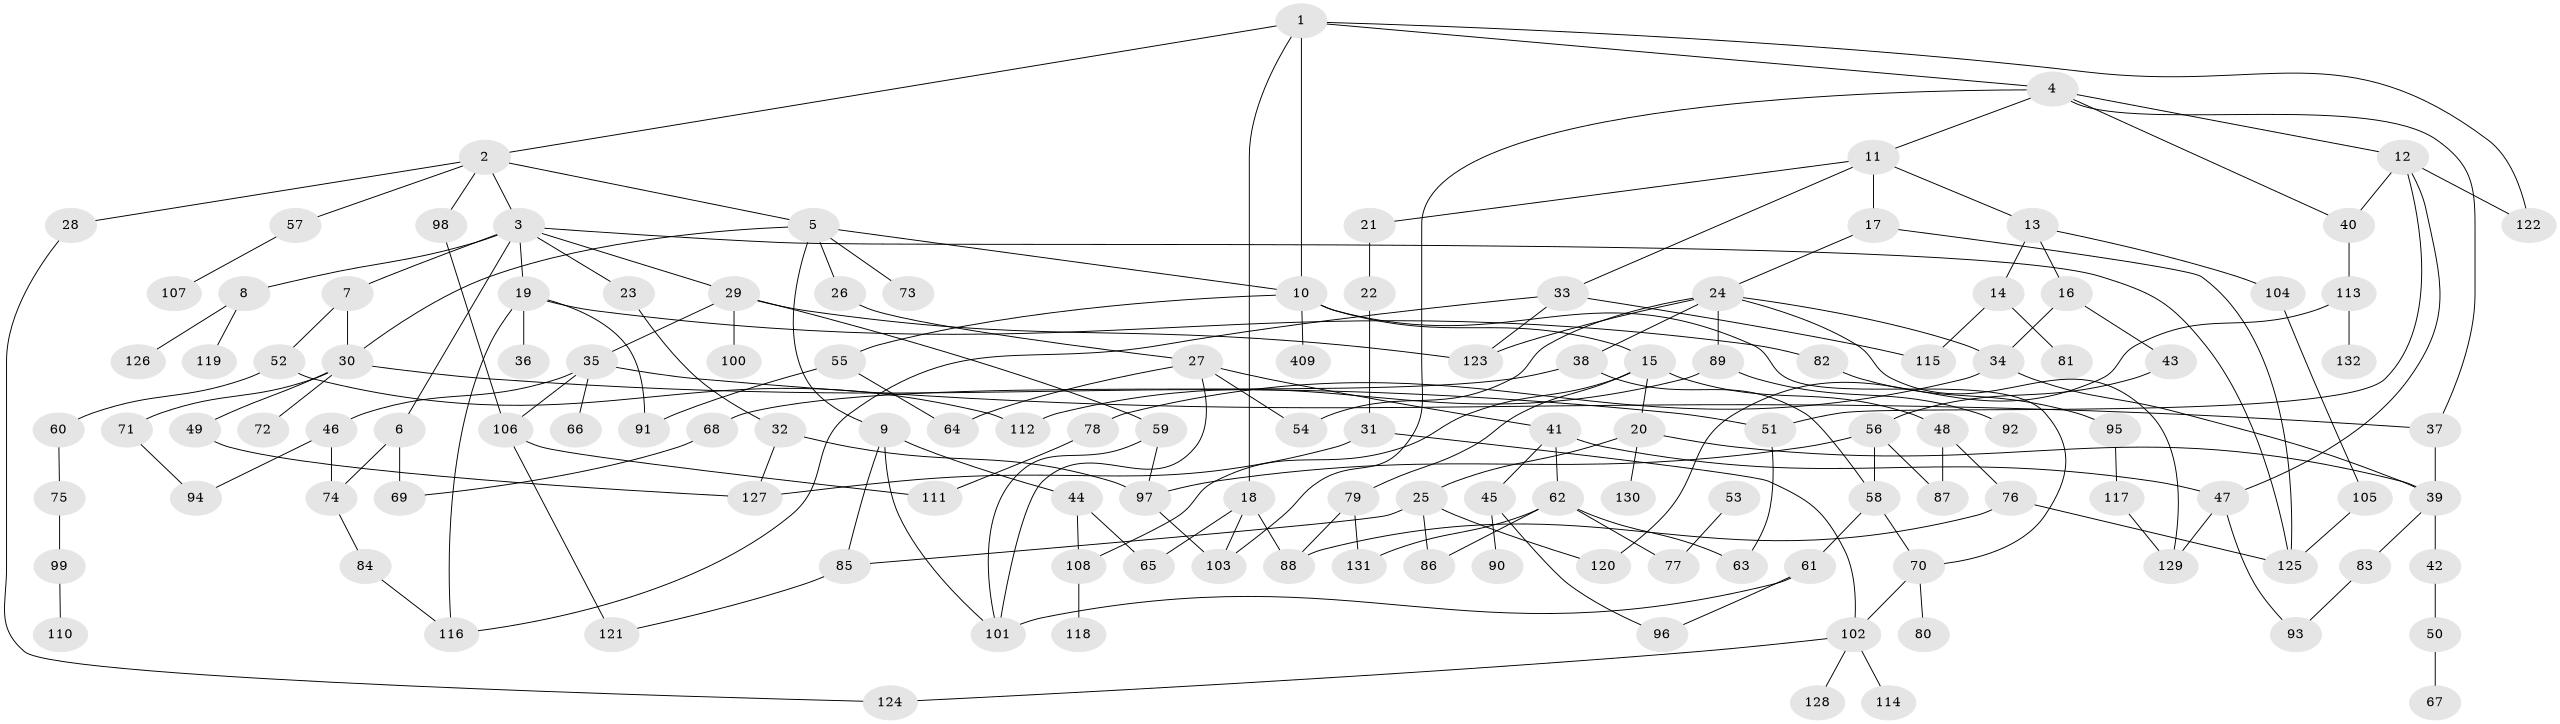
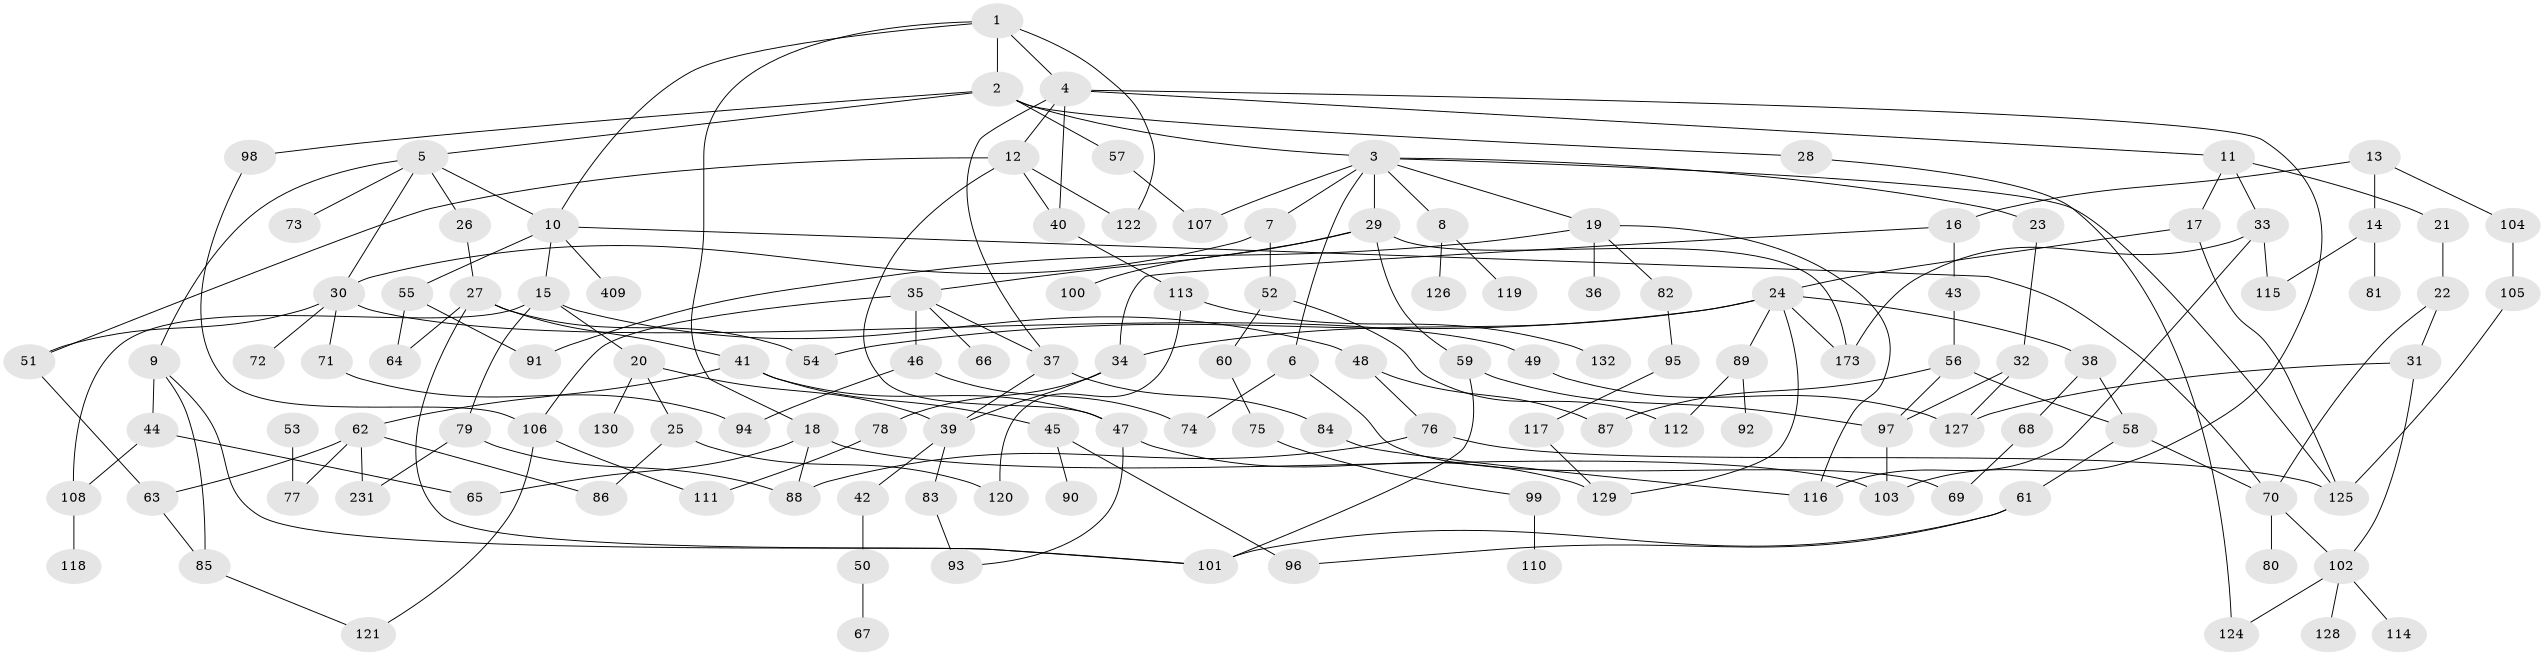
none -> (1286, 189)
(1953, 191) -> none
(1476, 362) -> (1848, 362)
none -> (2345, 387)
(349, 532) -> (1189, 396)
(1150, 539) -> (179, 532)
(1359, 566) -> (363, 498)
